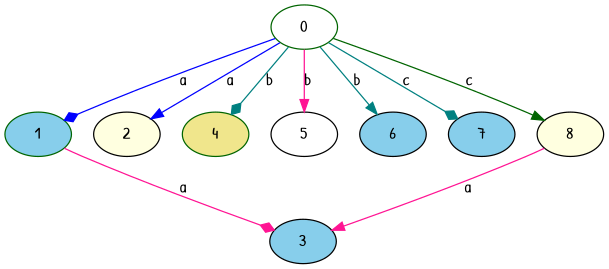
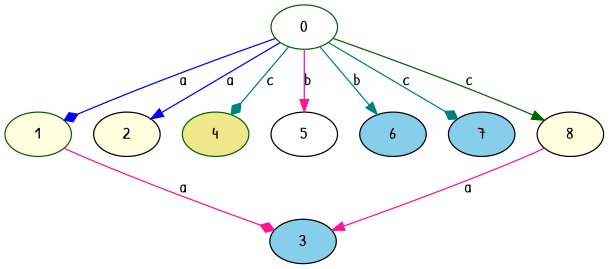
(270, 81) -> (270, 81)
(38, 134) -> (38, 134)
